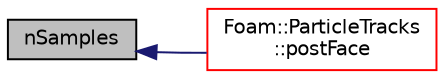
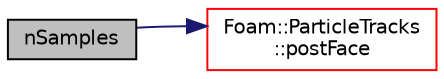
(182, 53) -> (162, 27)
